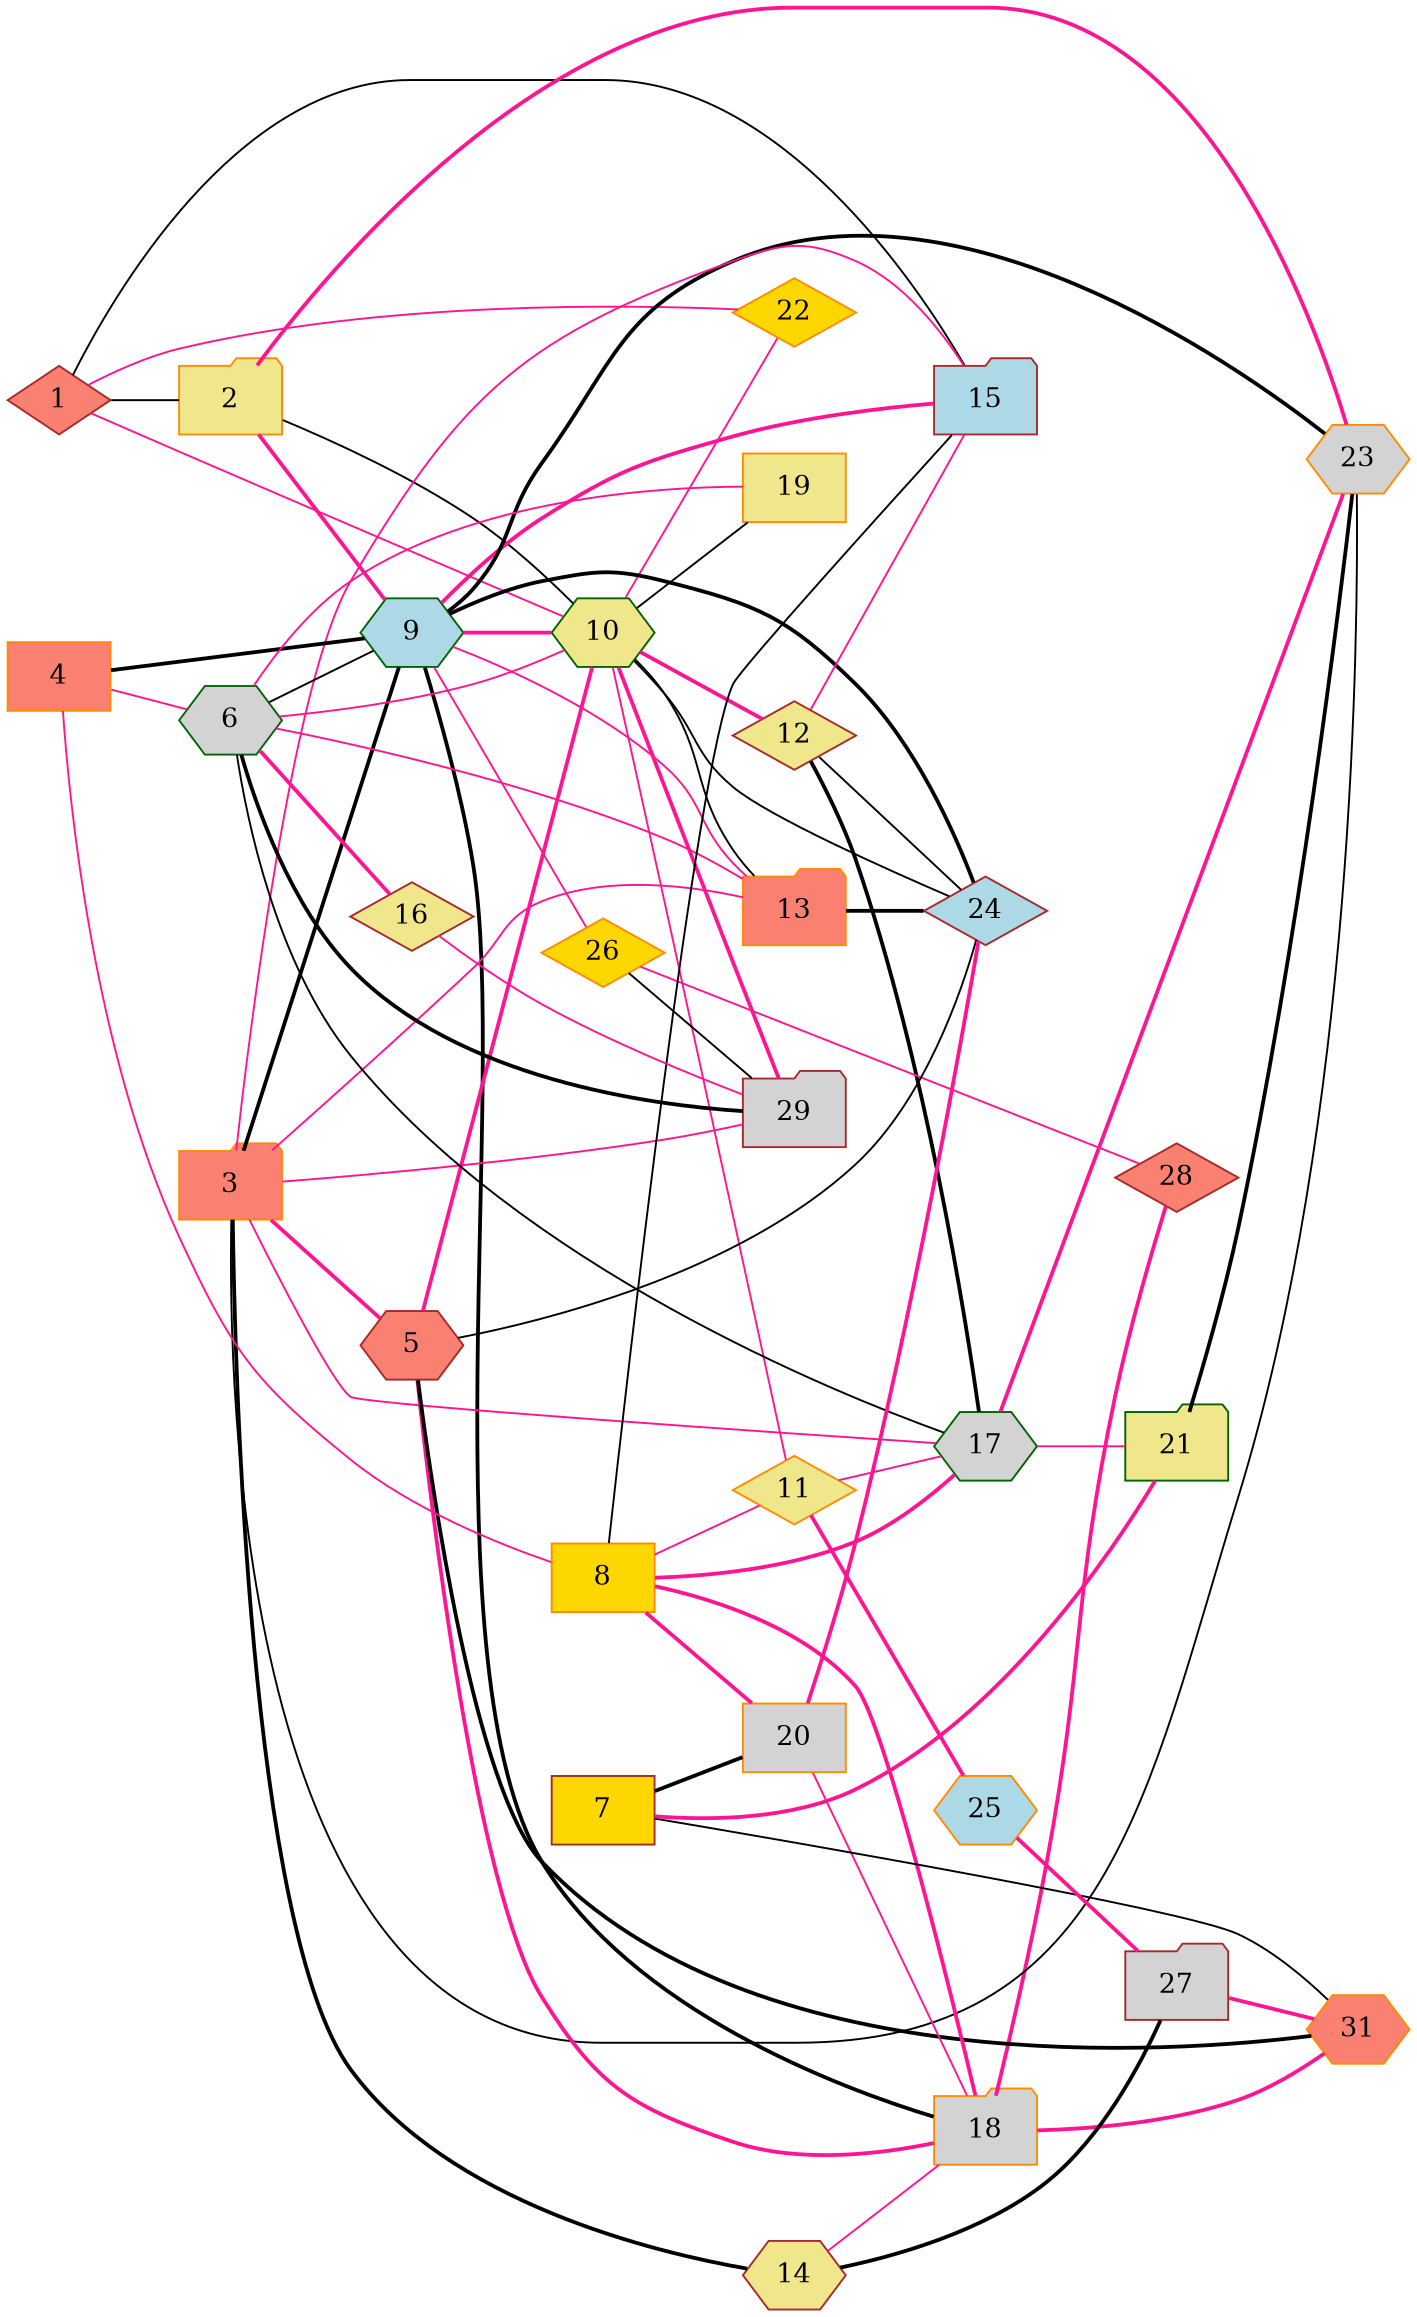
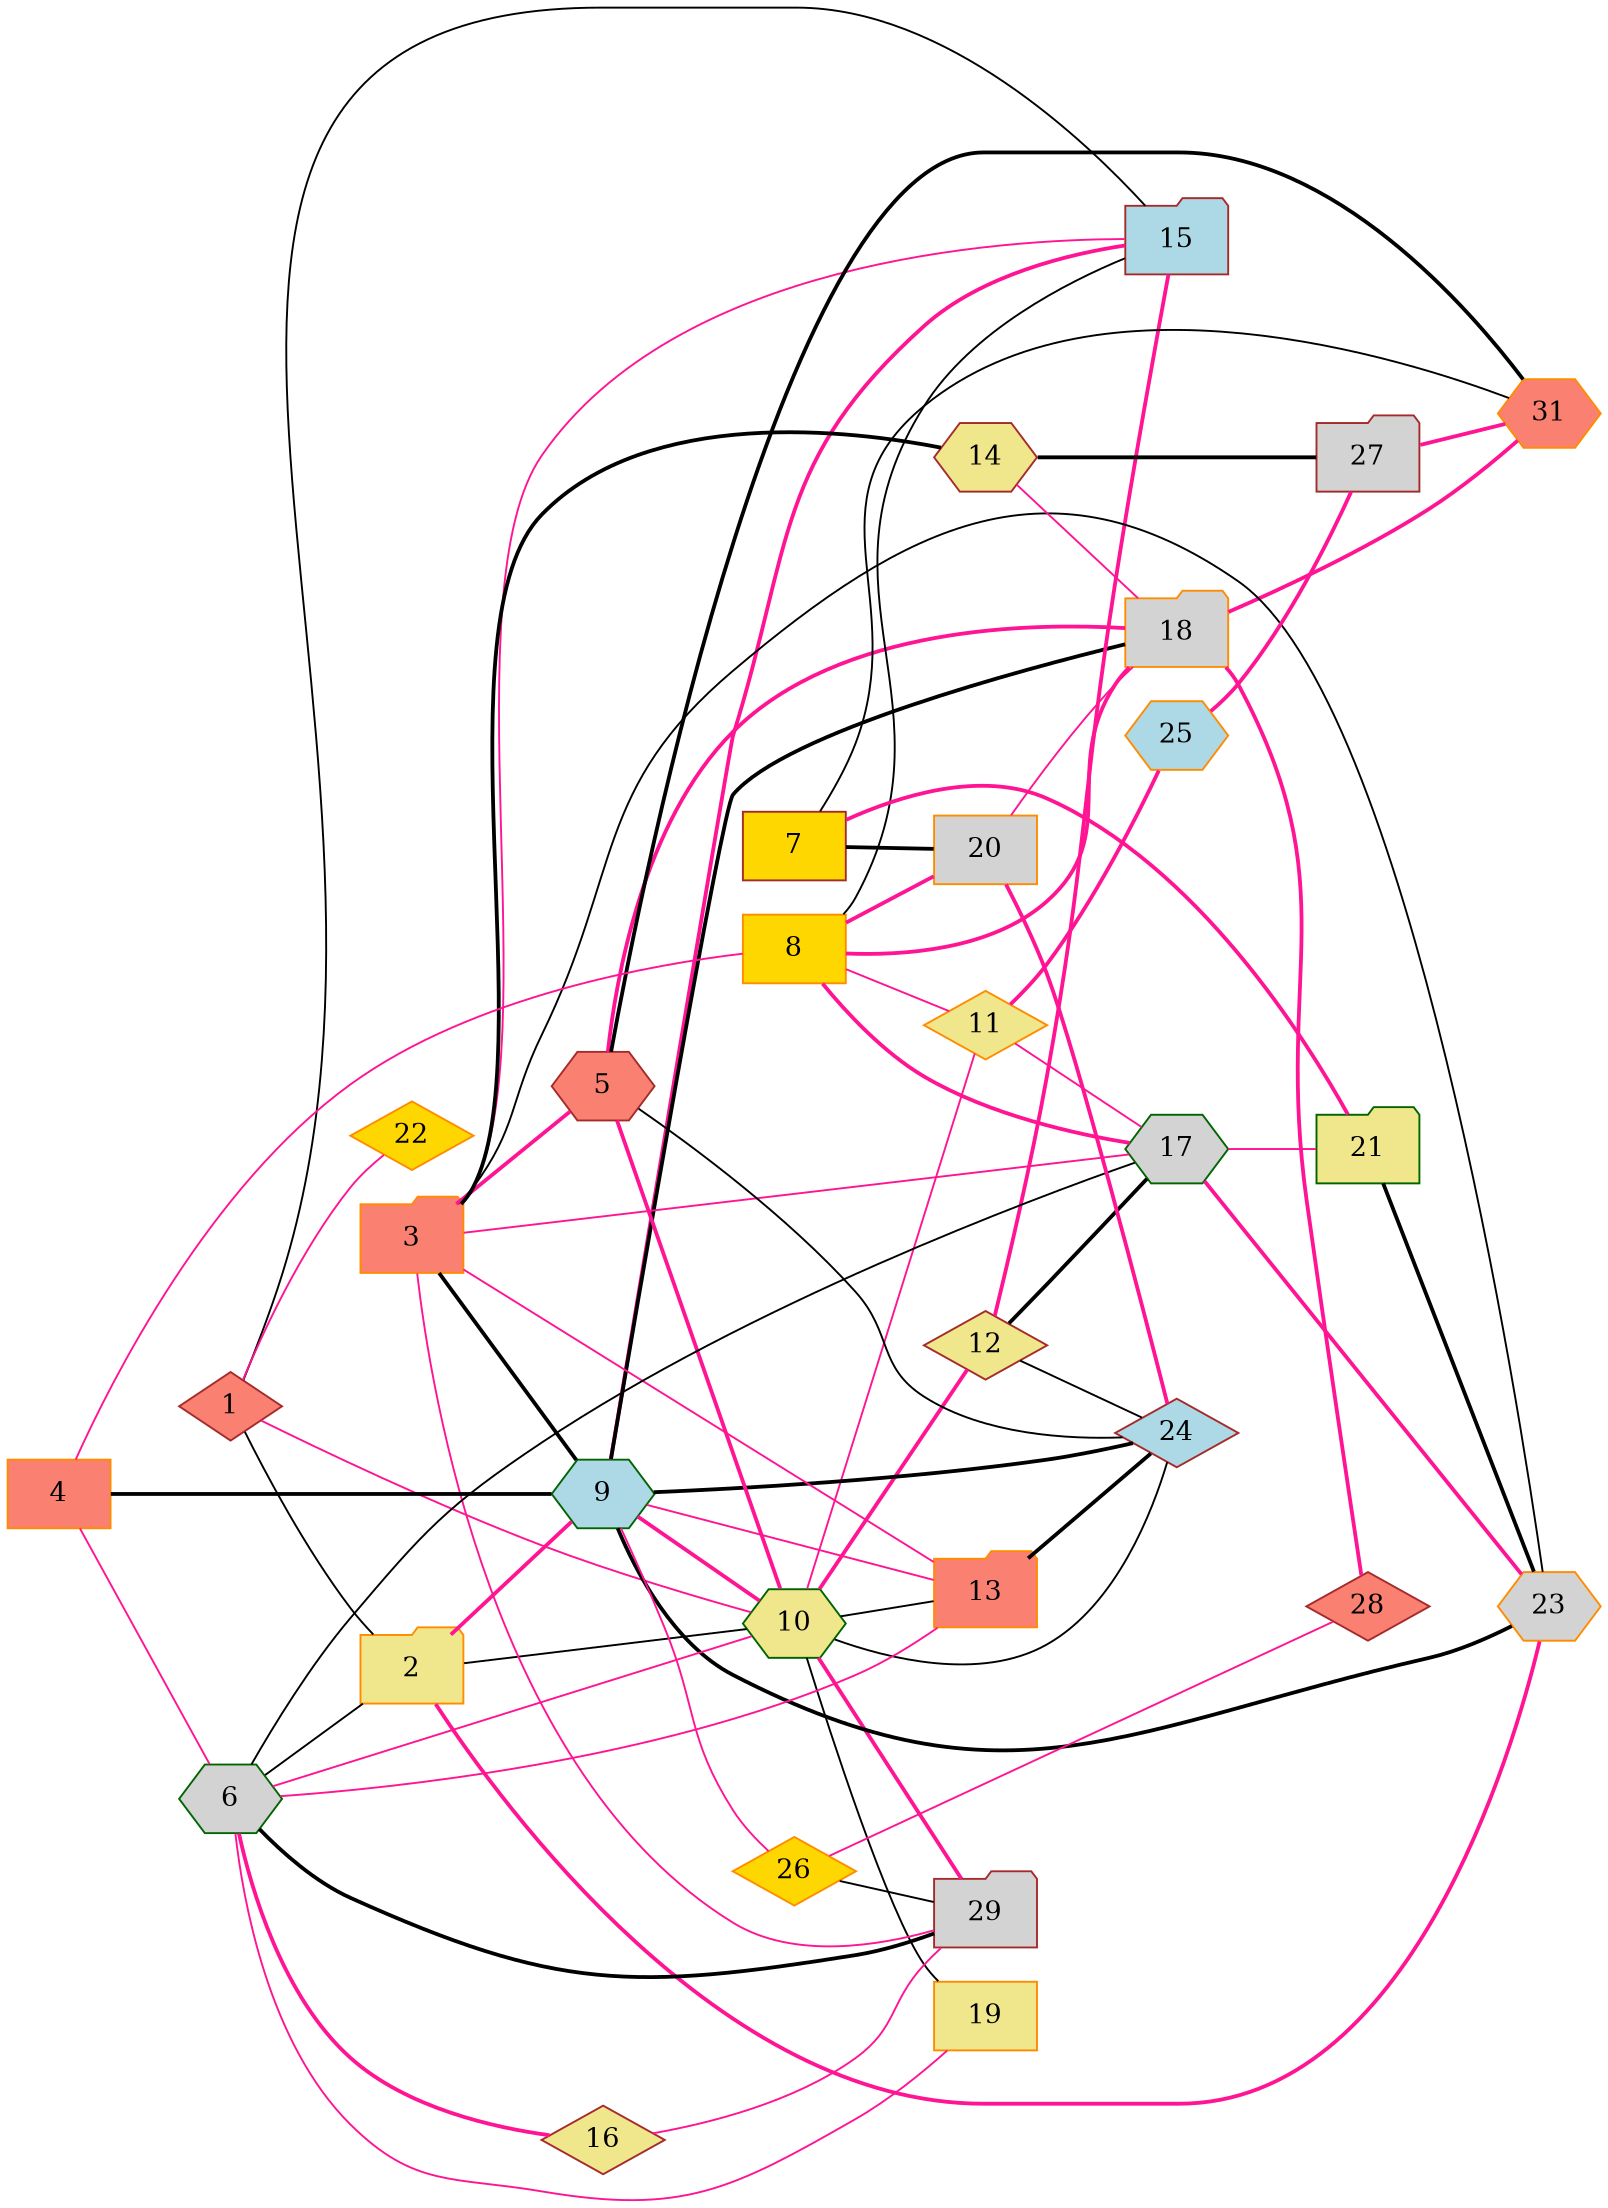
(701, 468) -> none
(887, 572) -> (1074, 901)
(329, 673) -> (314, 1739)
